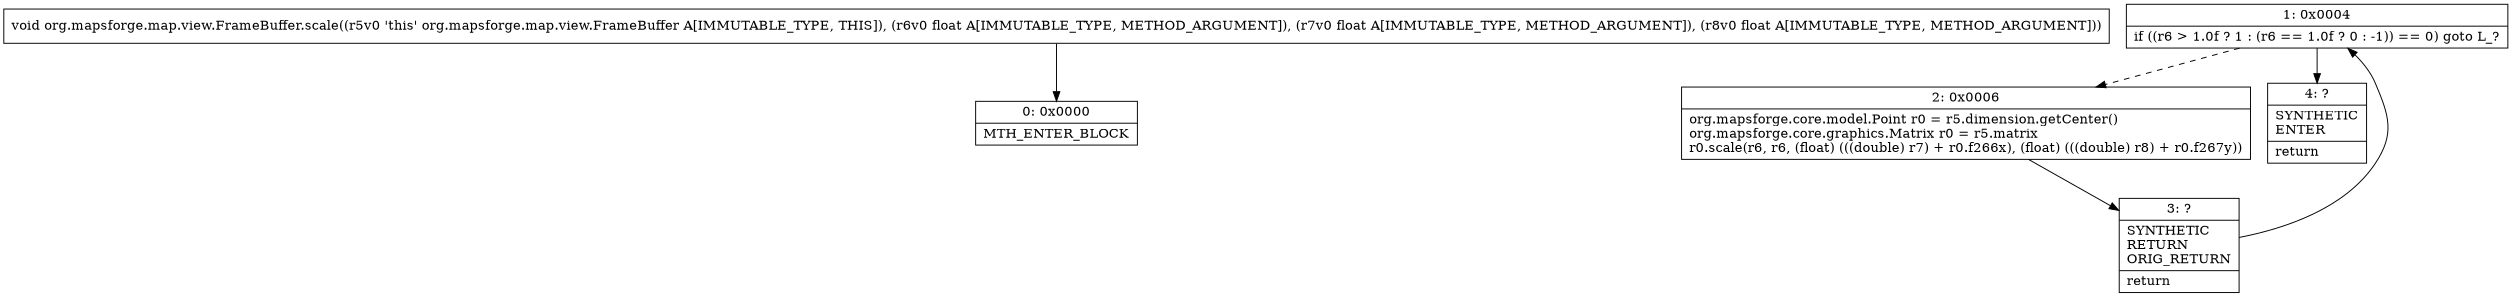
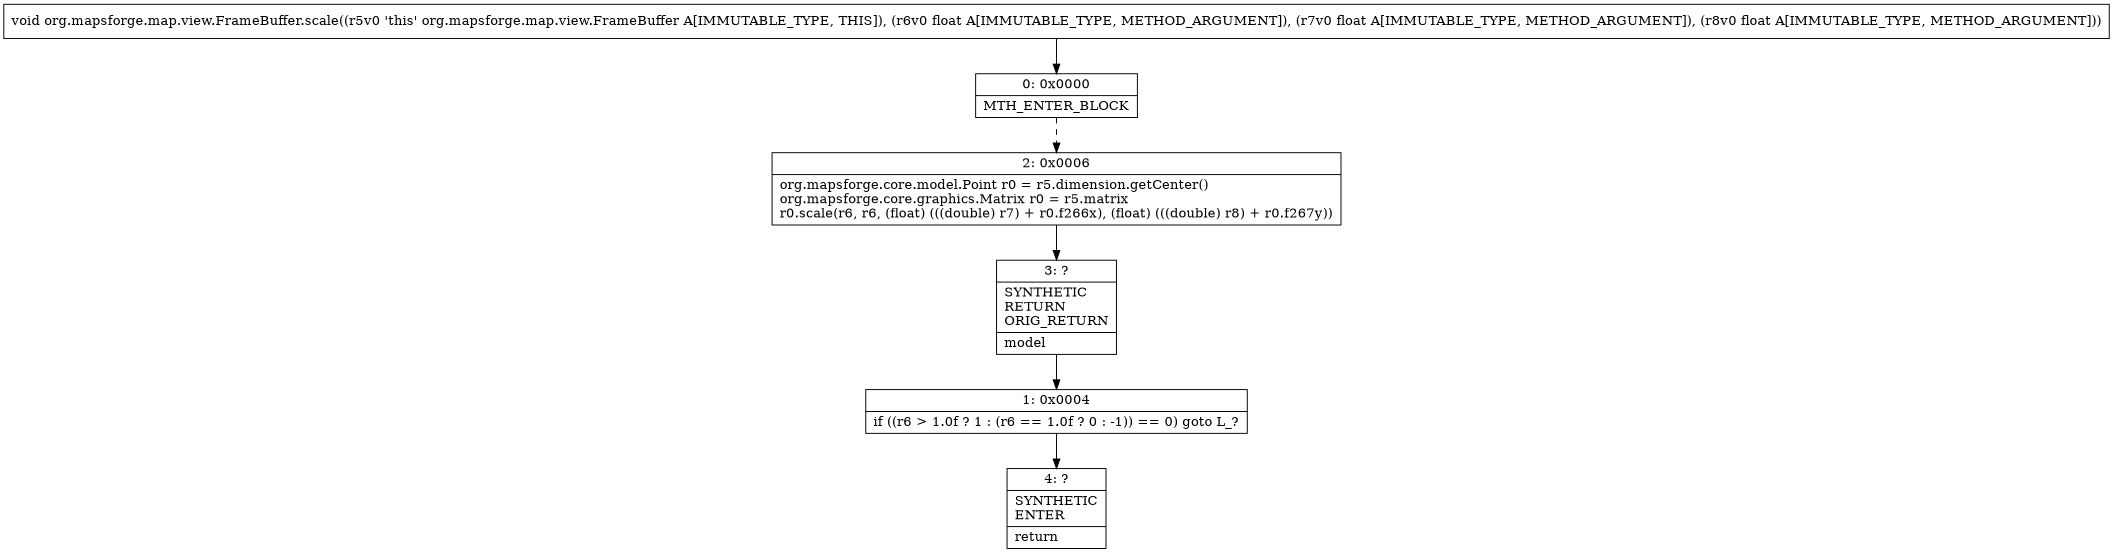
(2173, 66) -> (1057, 130)
(2149, 281) -> (1025, 343)
